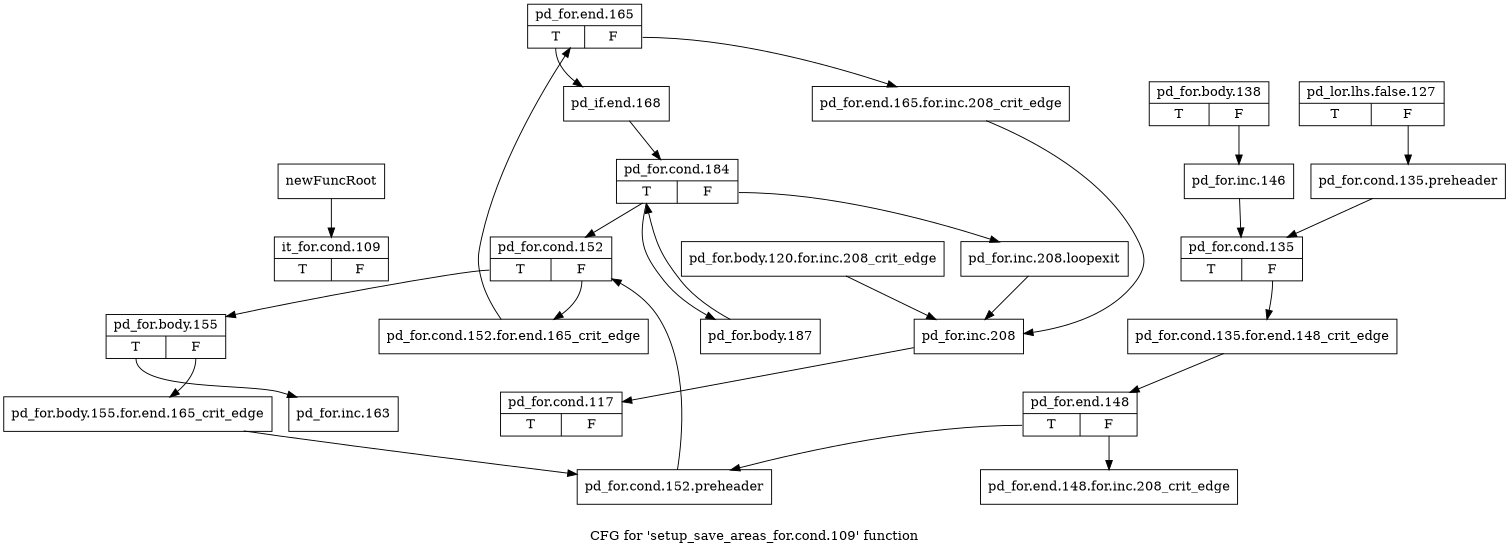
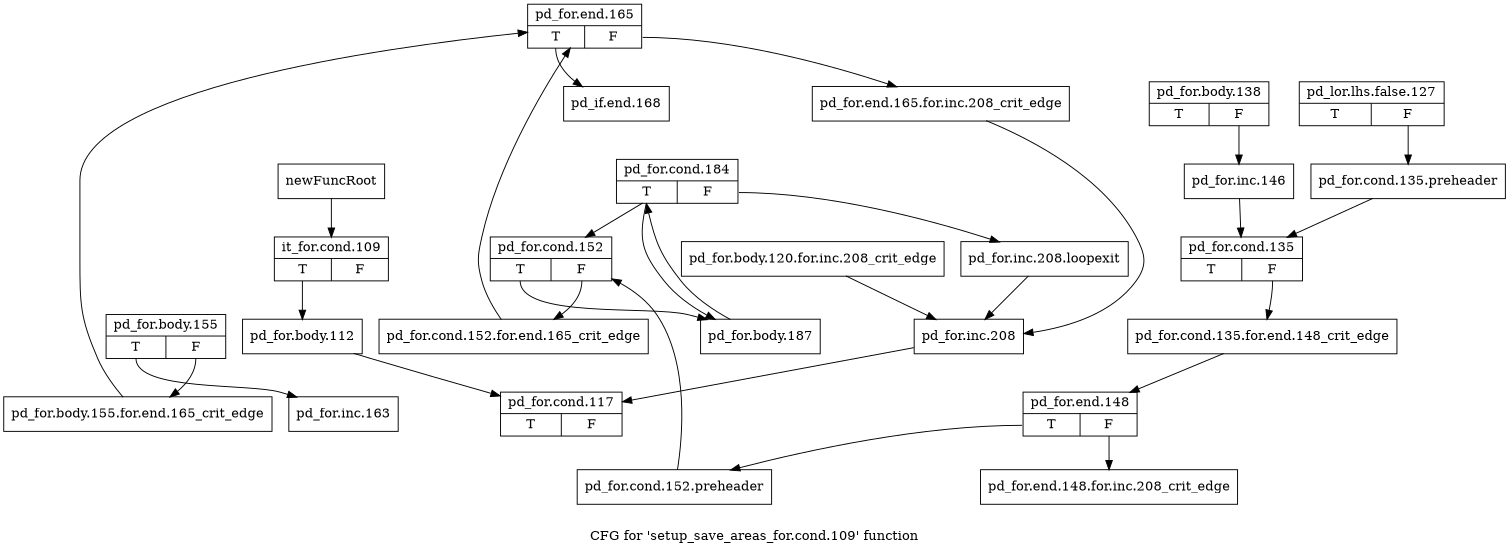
(642, 137) -> none
(362, 290) -> (604, 309)
none -> (302, 336)
(406, 453) -> (172, 102)
